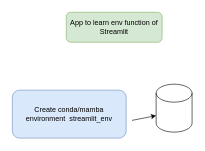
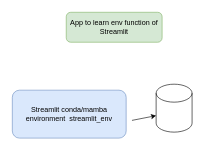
(69, 114) -> (69, 114)
